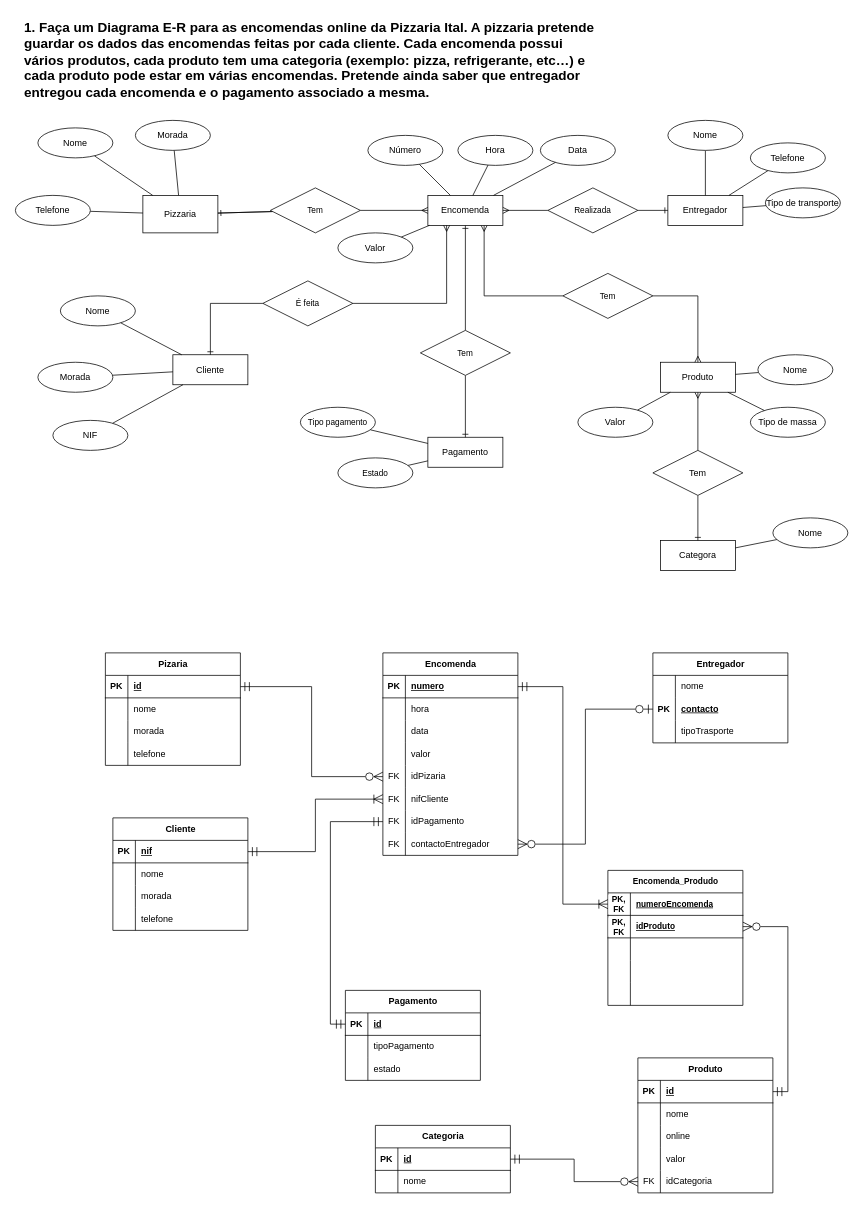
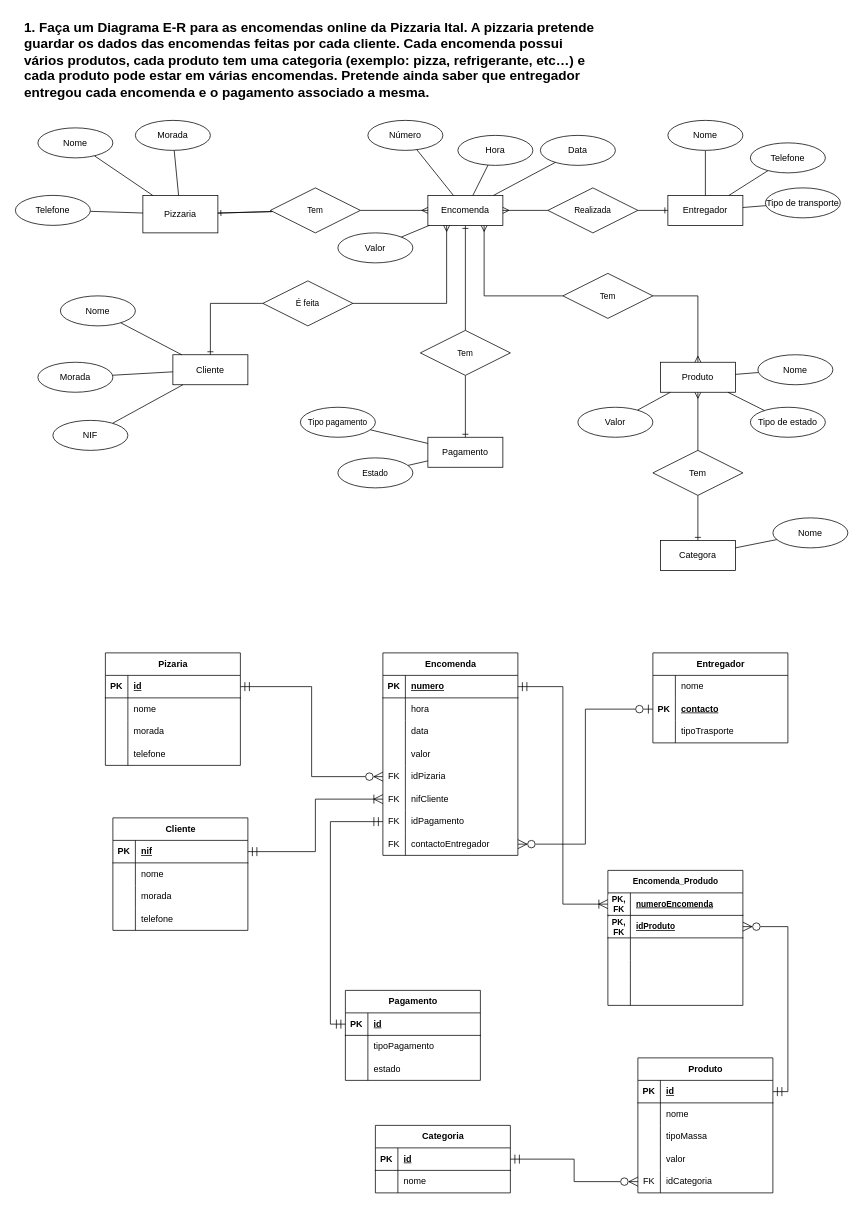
(405, 150) -> (405, 135)
(788, 423) -> (788, 423)
(679, 1137) -> (688, 1137)
